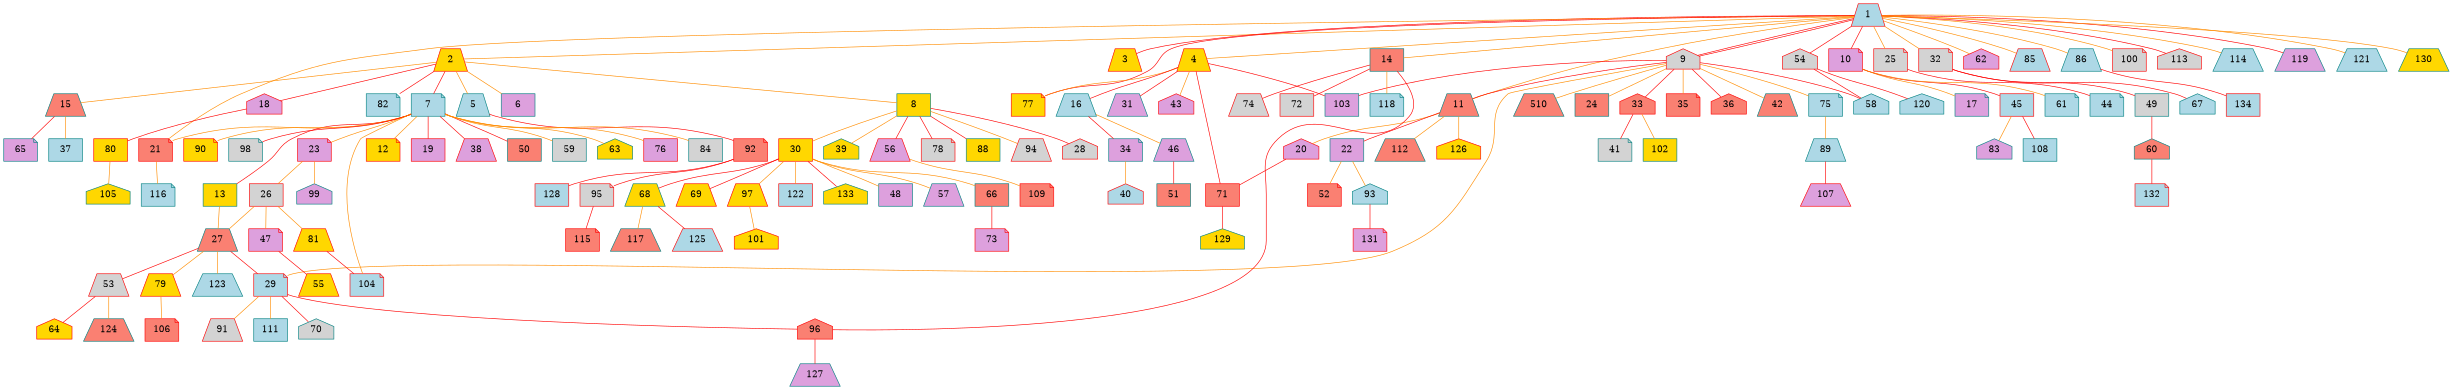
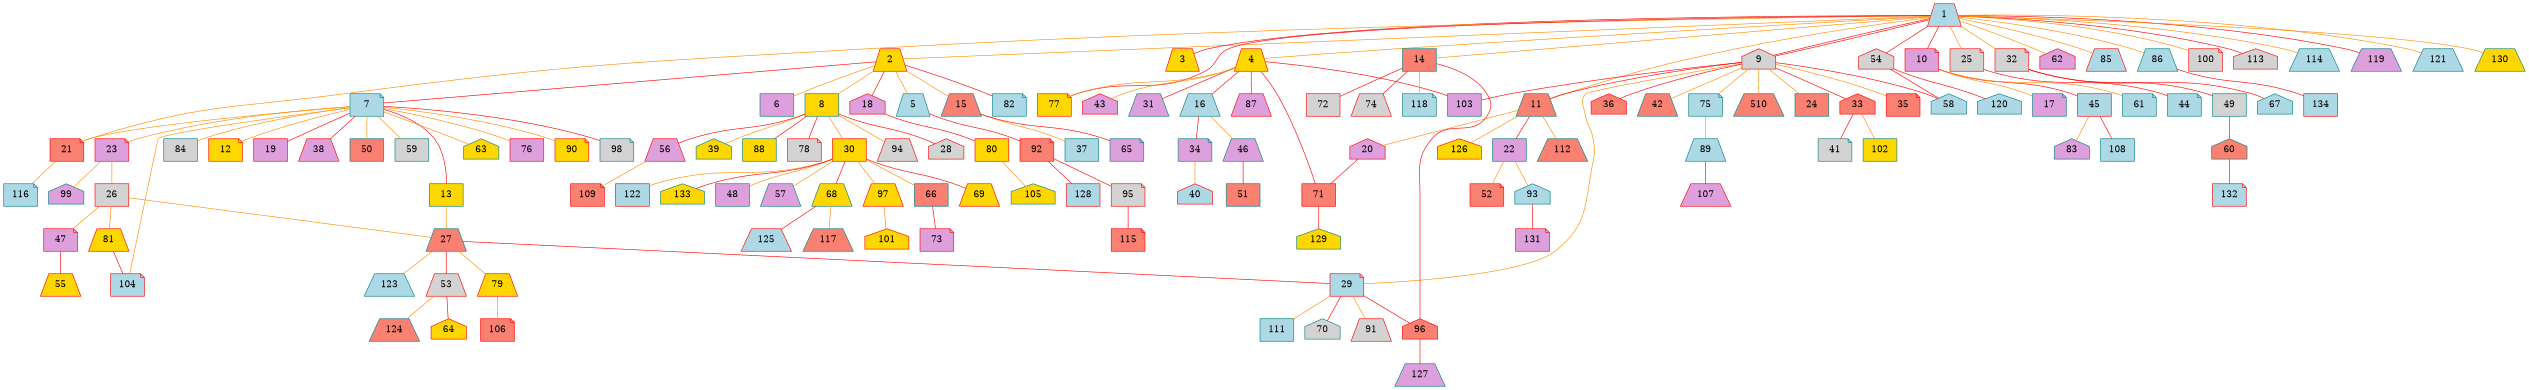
none -> (1251, 105)
(476, 128) -> (367, 128)
